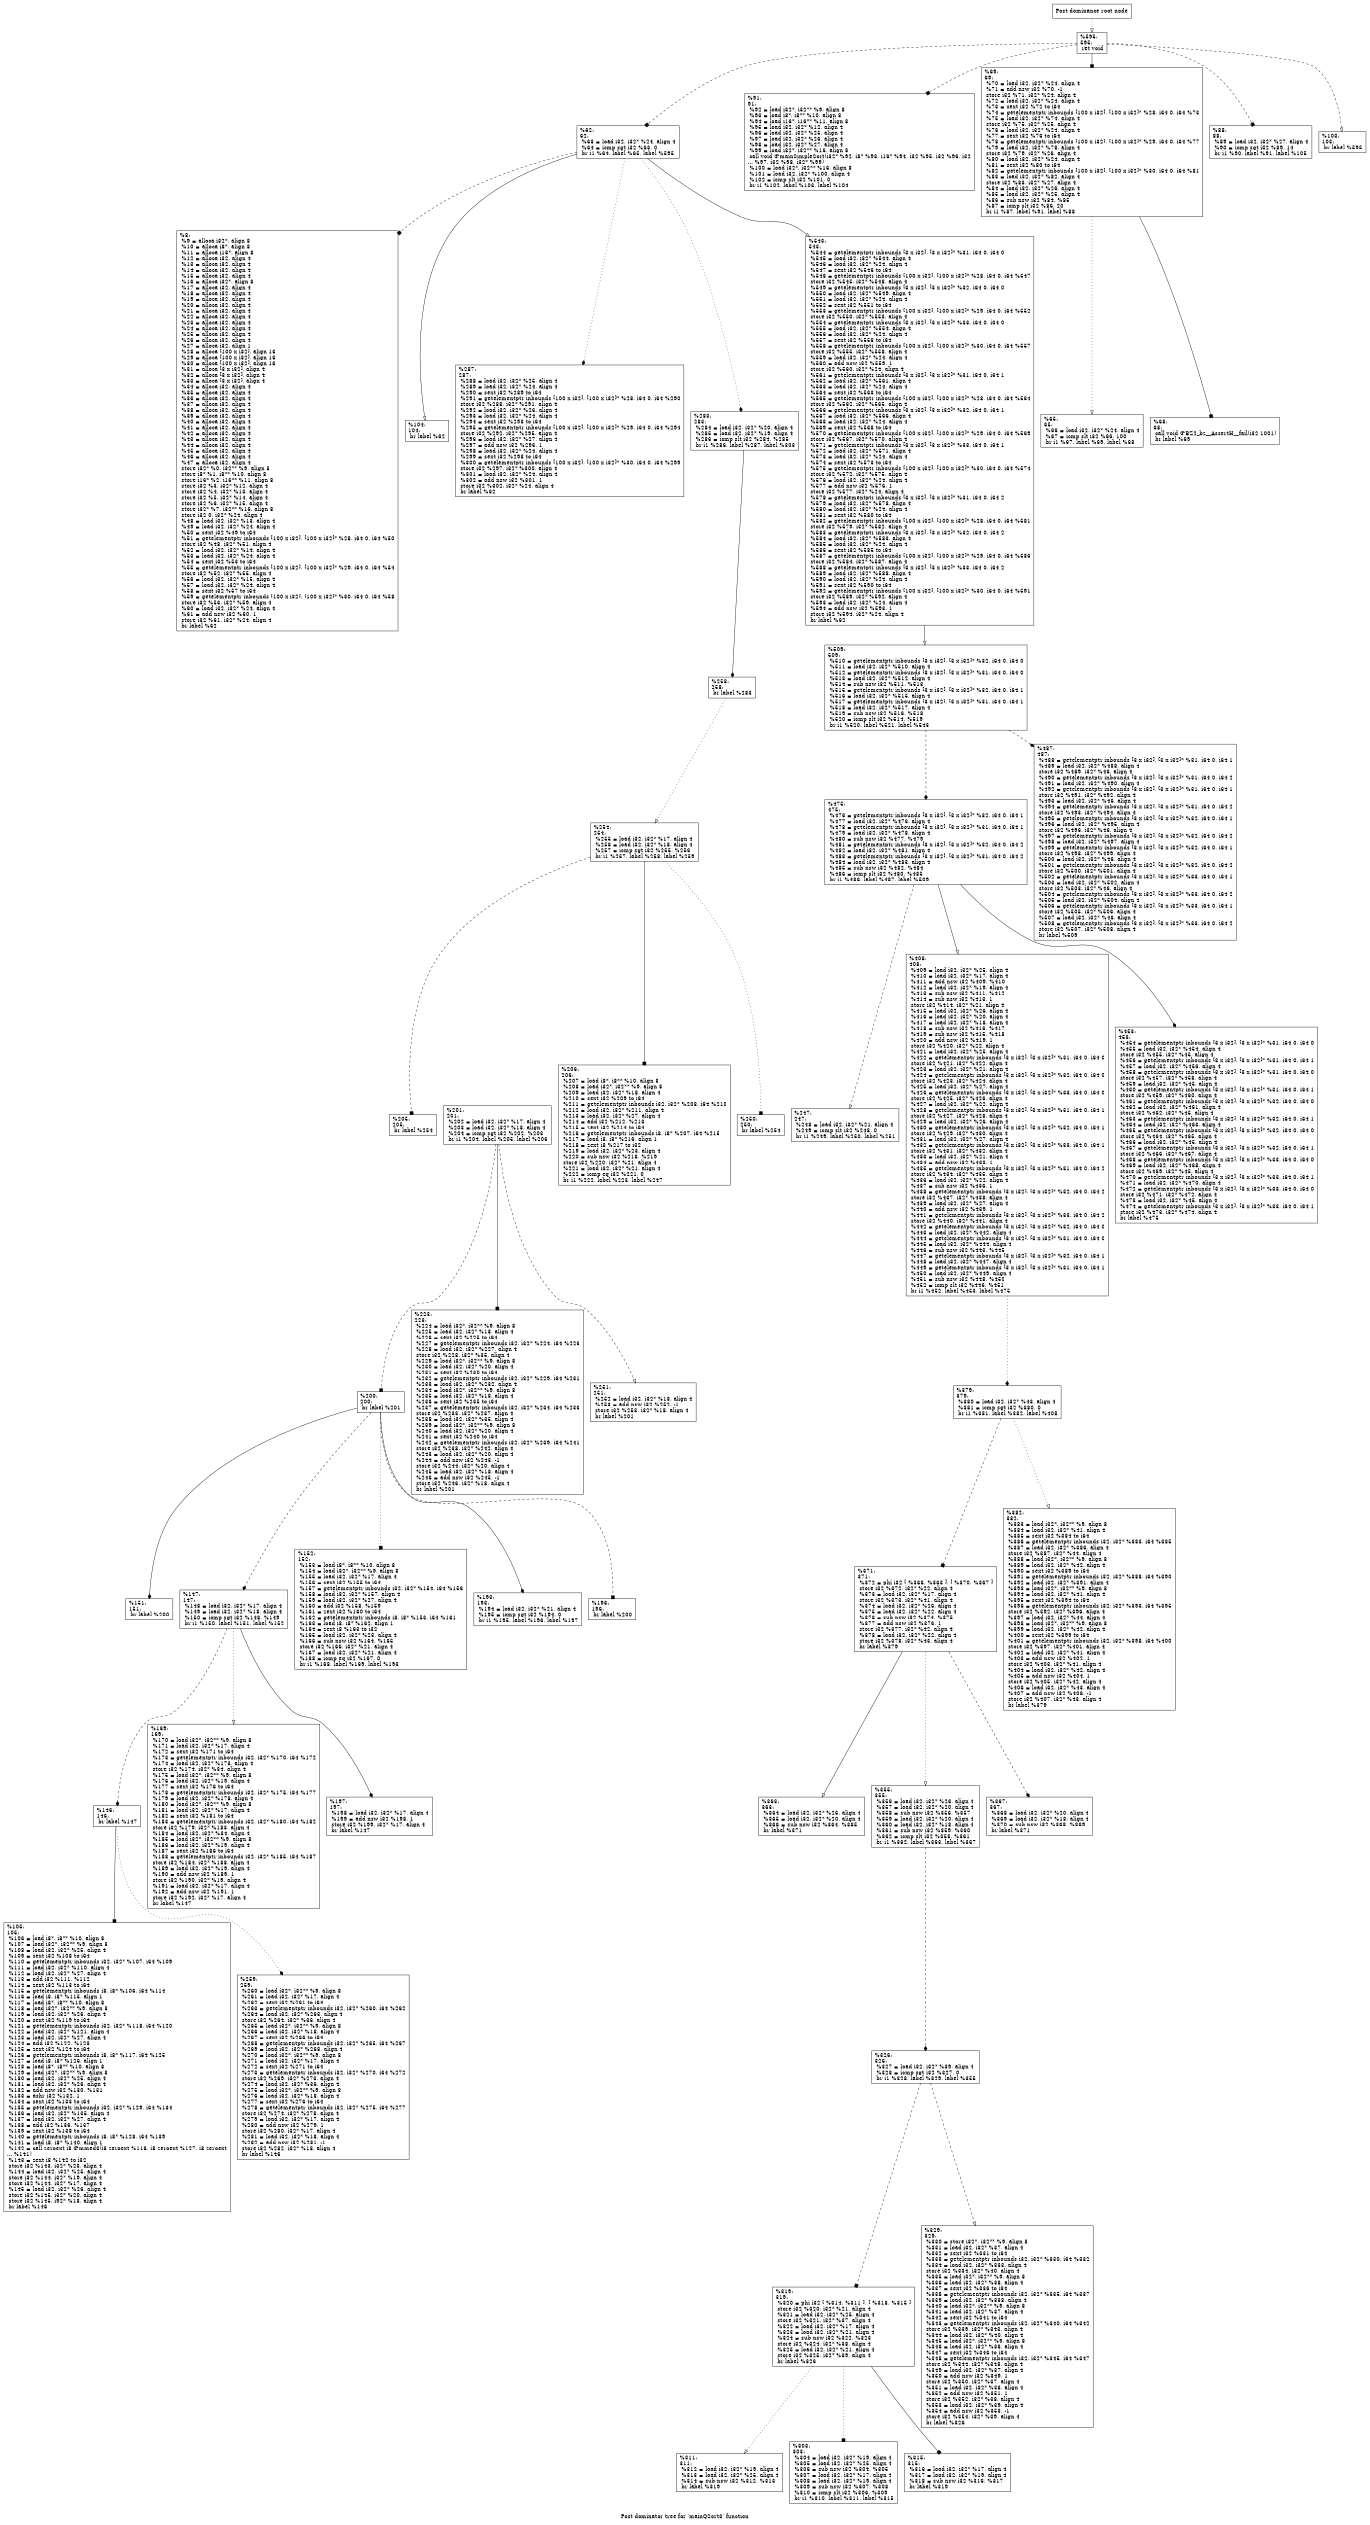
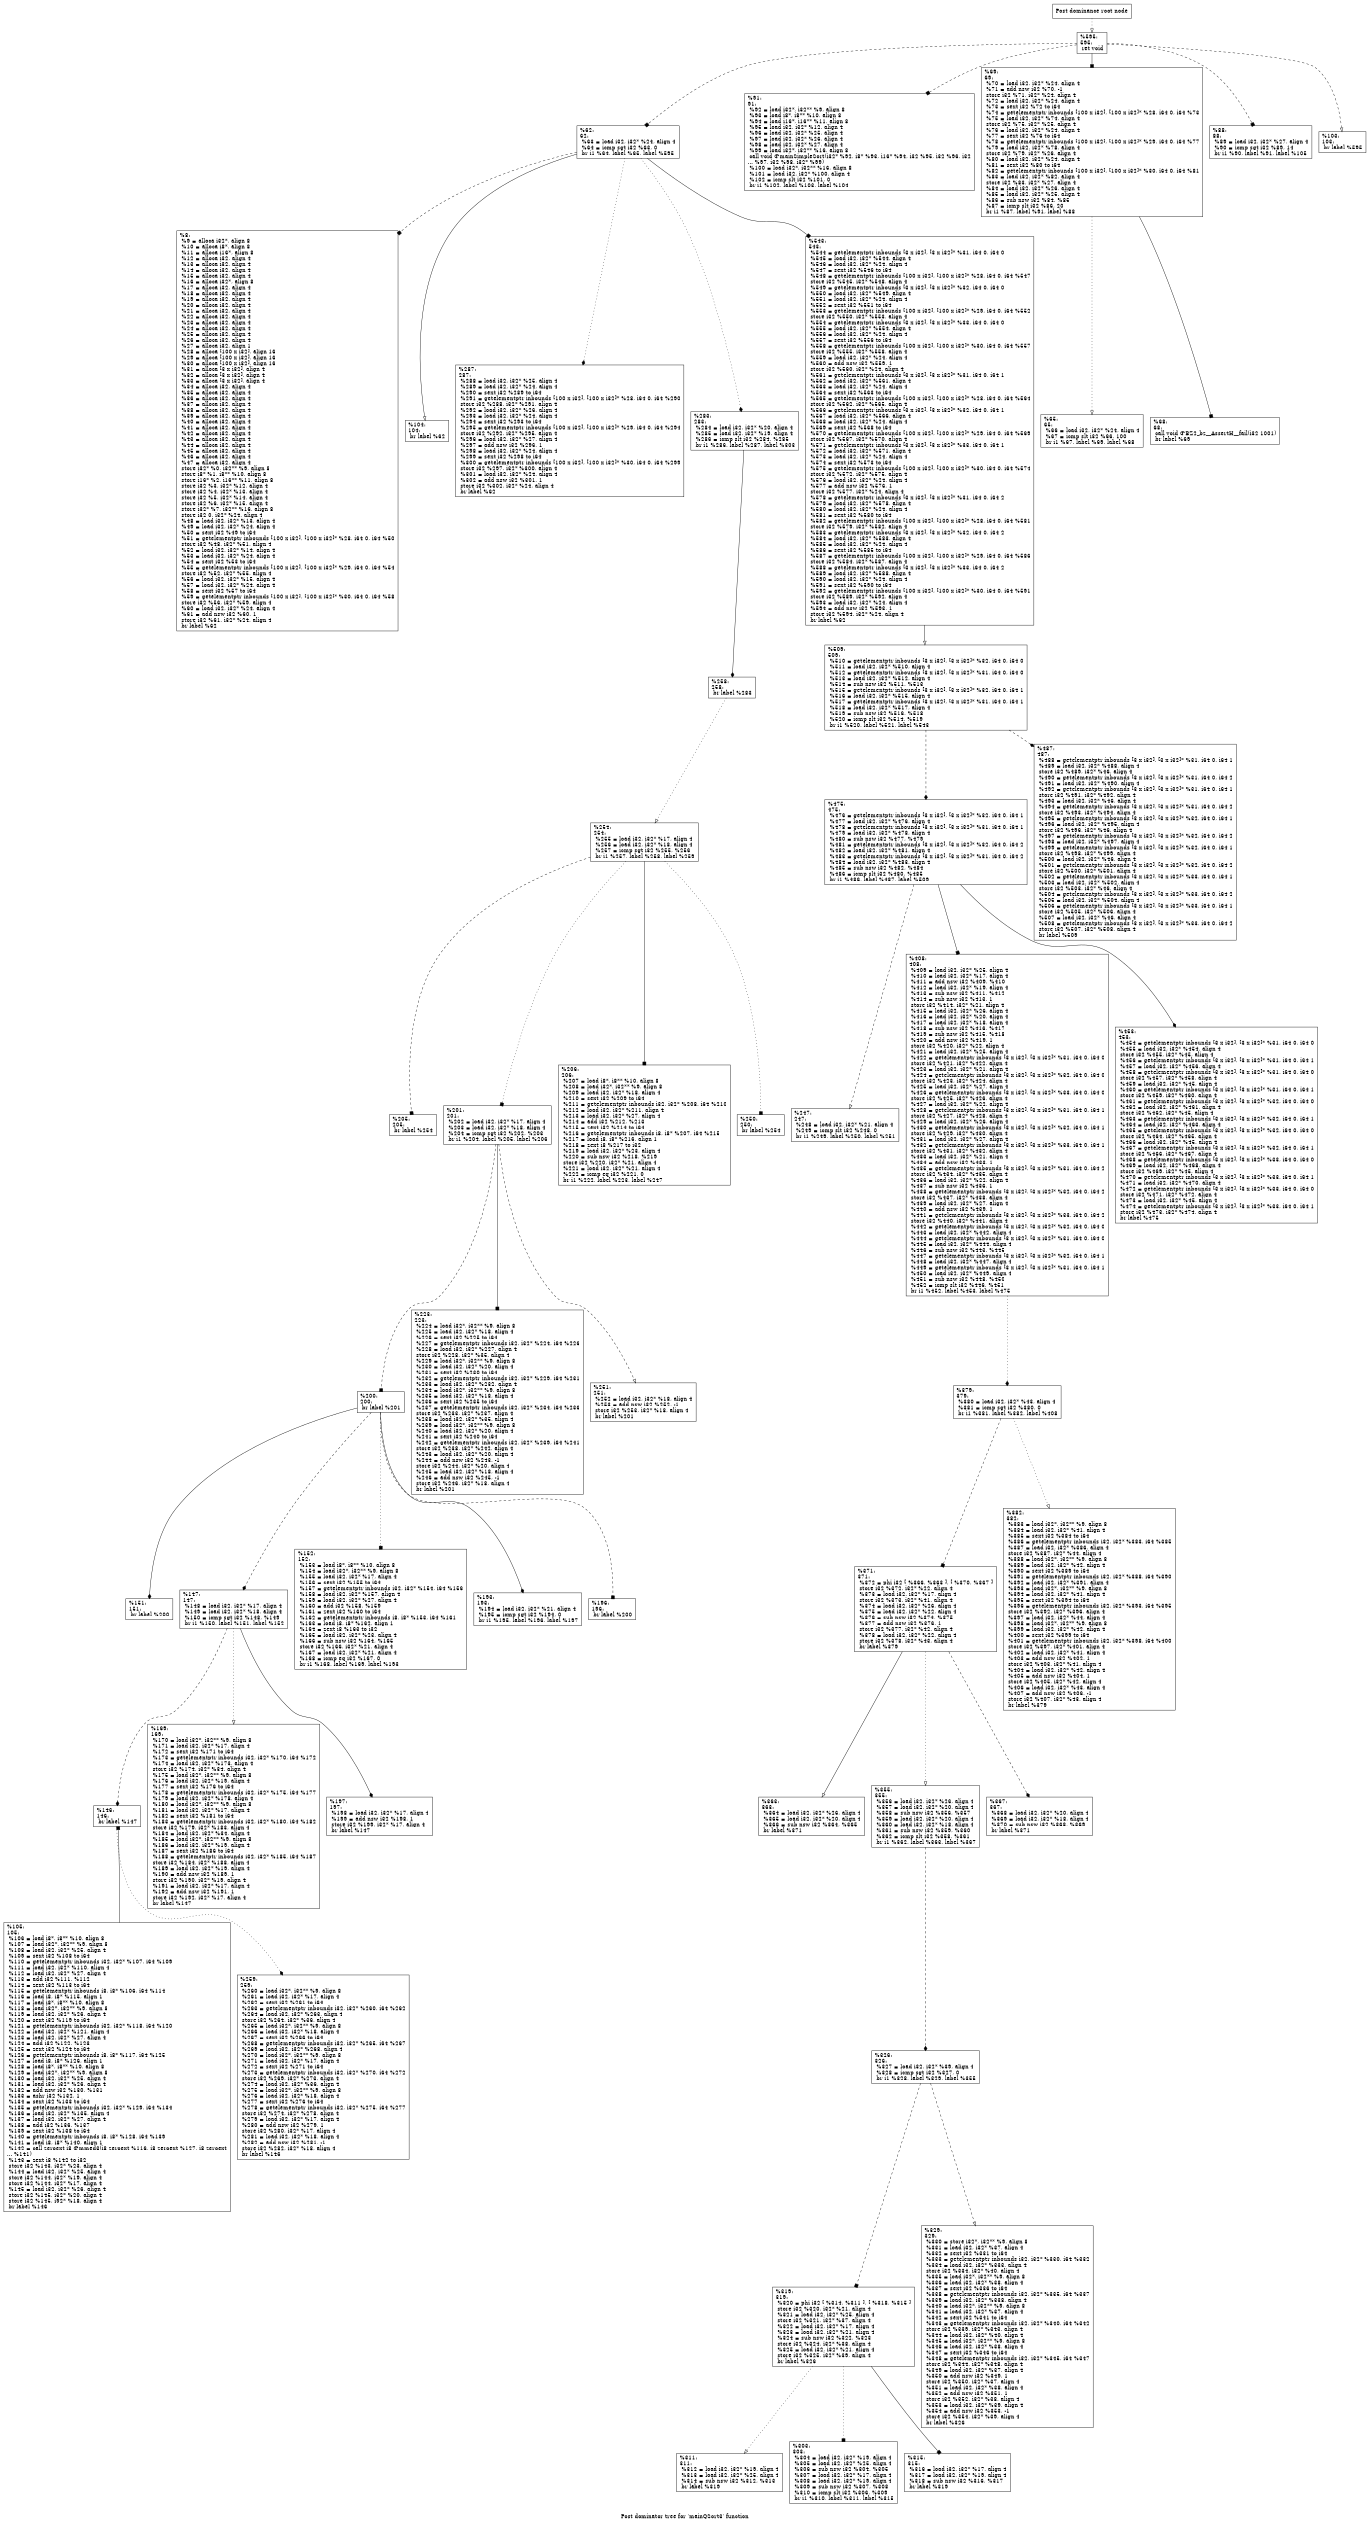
(722, 208) -> (722, 208)
(948, 918) -> (948, 918)
none -> (546, 972)
(115, 1873) -> (119, 1877)
